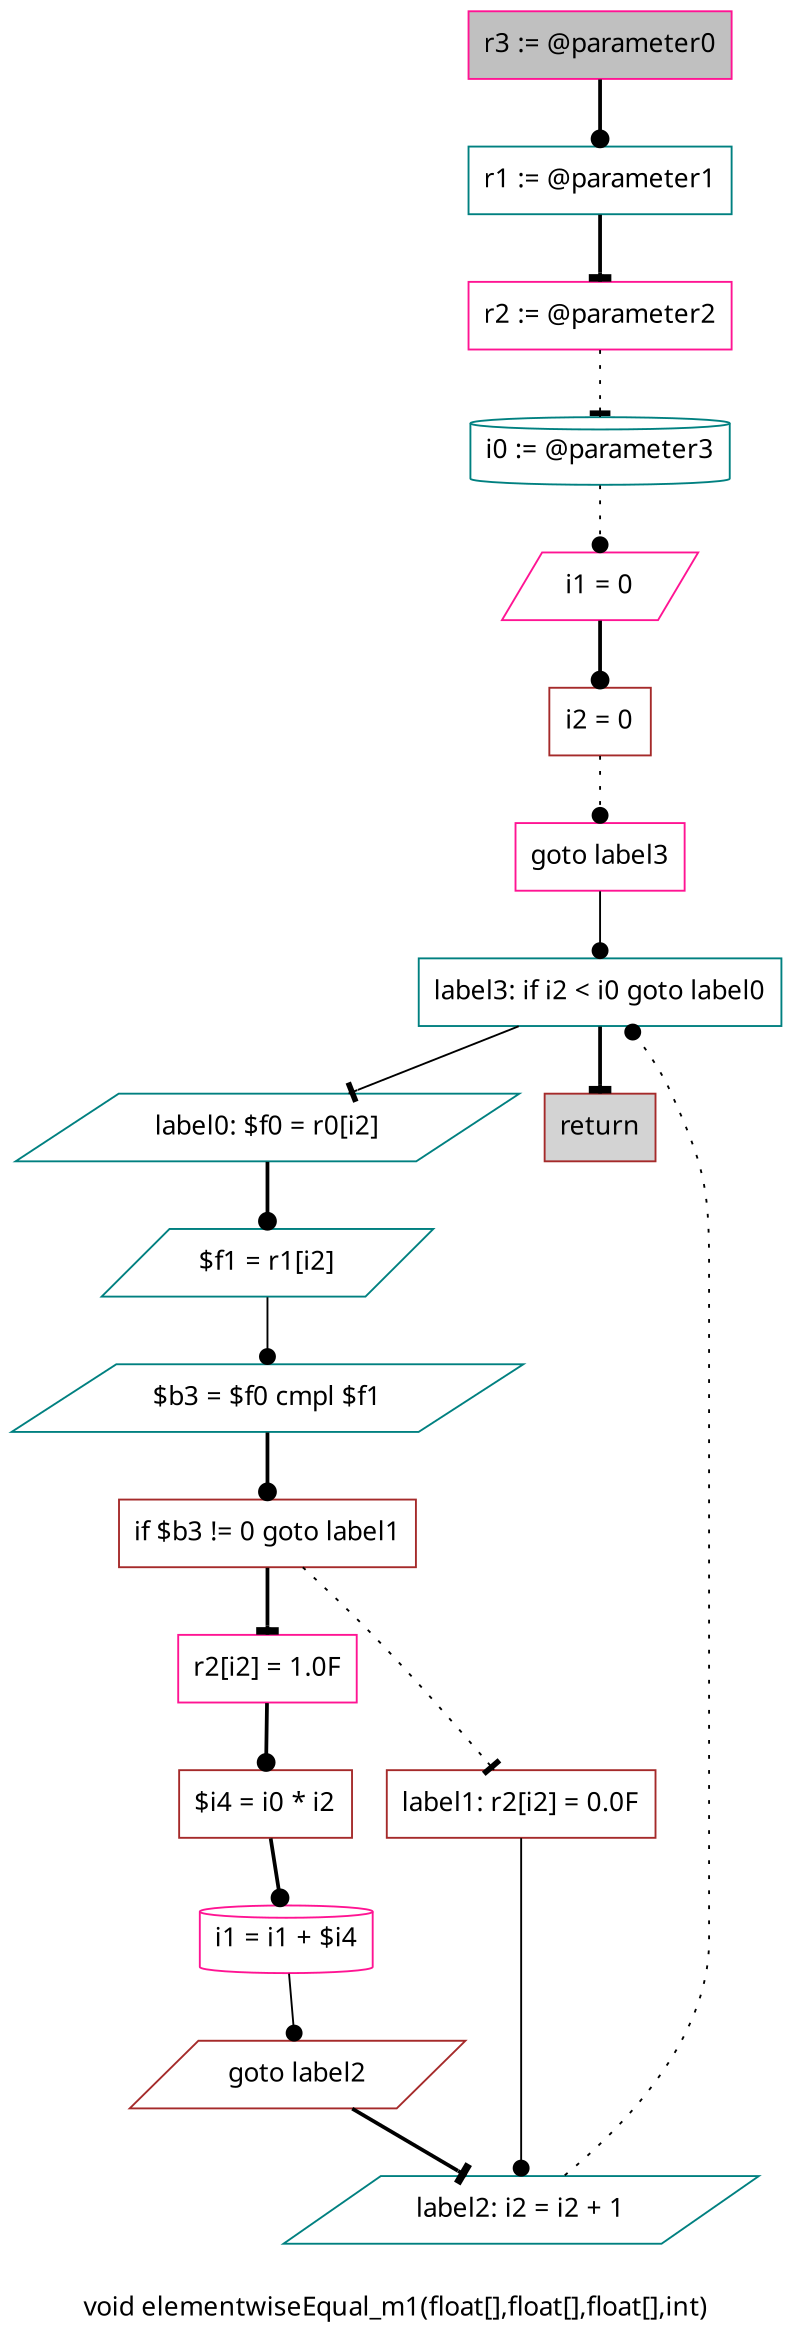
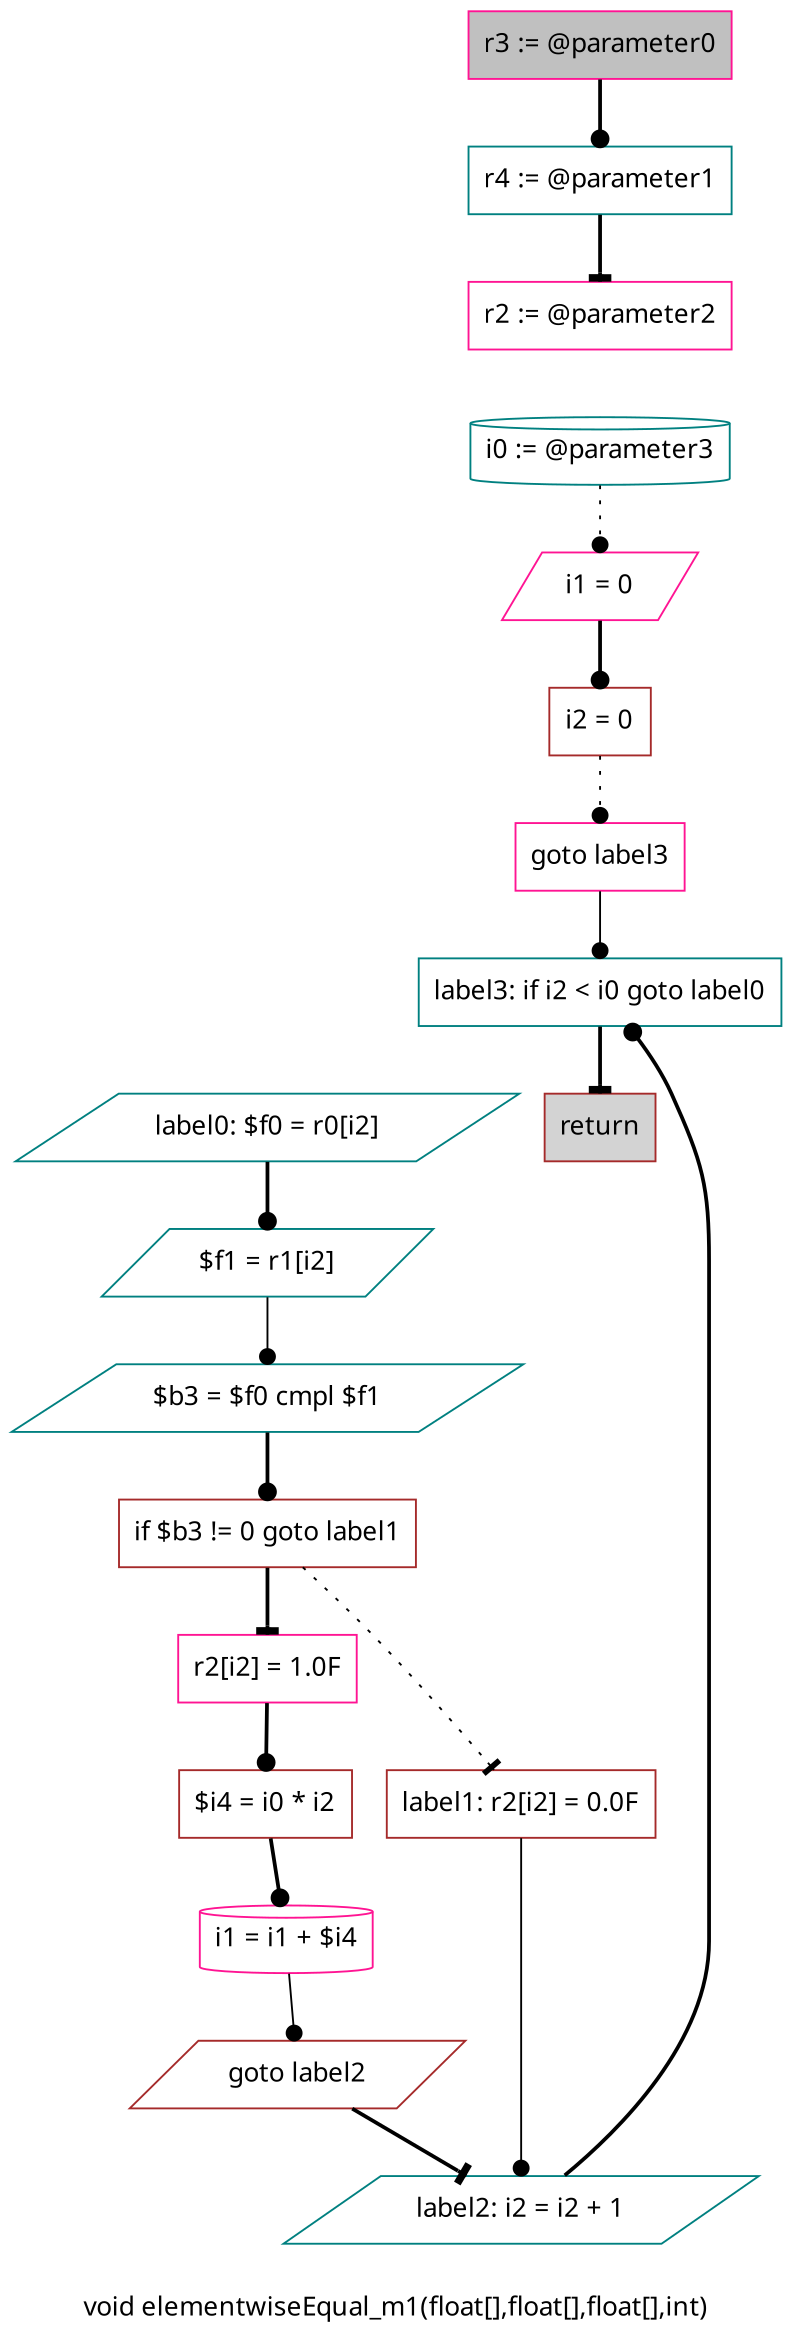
(600, 180) -> (600, 180)
(600, 379) -> none
(438, 1058) -> none
(709, 1623) -> (709, 1623)
